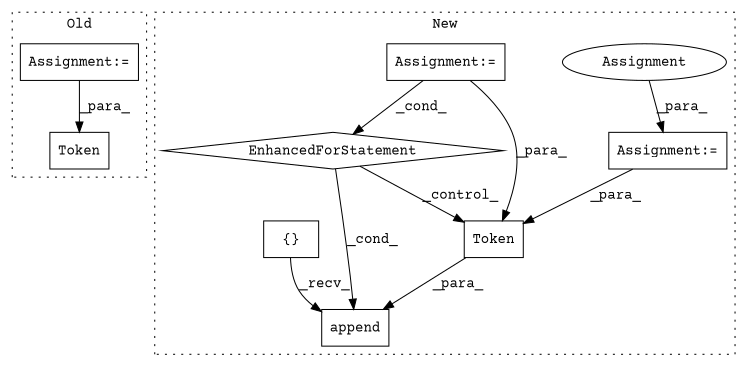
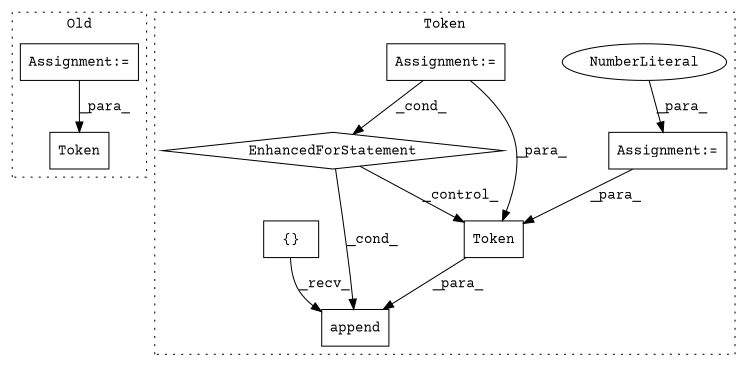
(445, 24) -> (445, 24)
(644, 62) -> (644, 62)
